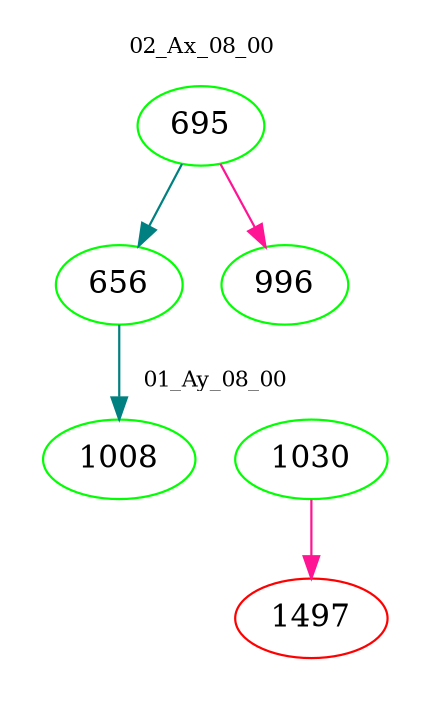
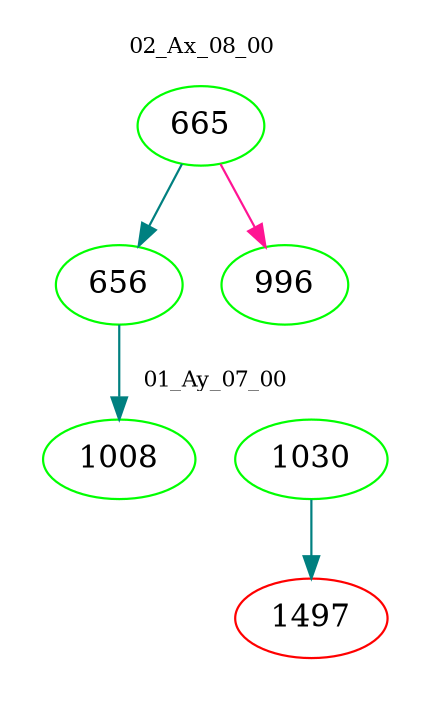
(201, 126) -> (201, 126)
(215, 381) -> (215, 381)
(311, 528) -> (311, 528)
